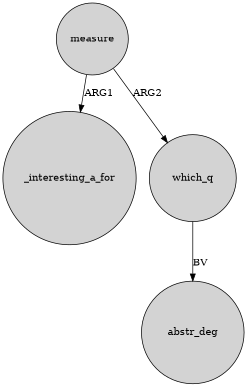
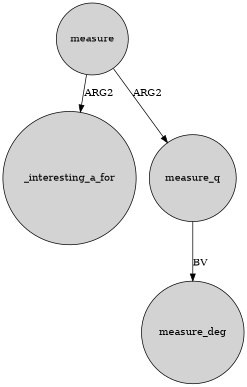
(99, 93) -> (99, 93)
(193, 178) -> (193, 178)
(193, 332) -> (193, 332)
